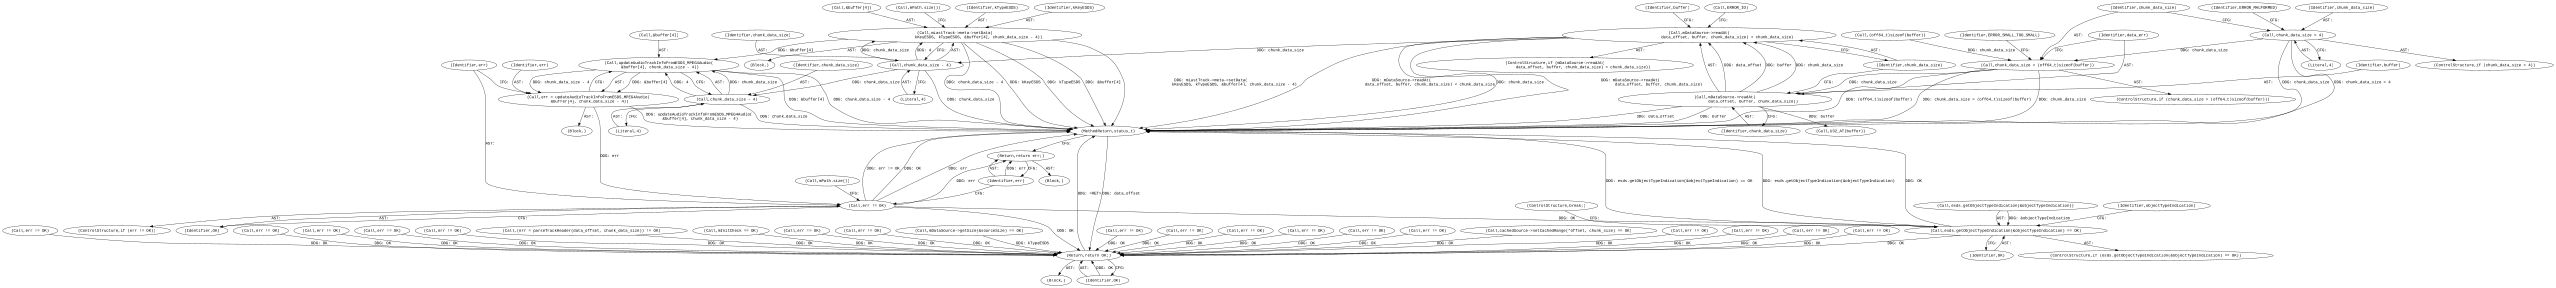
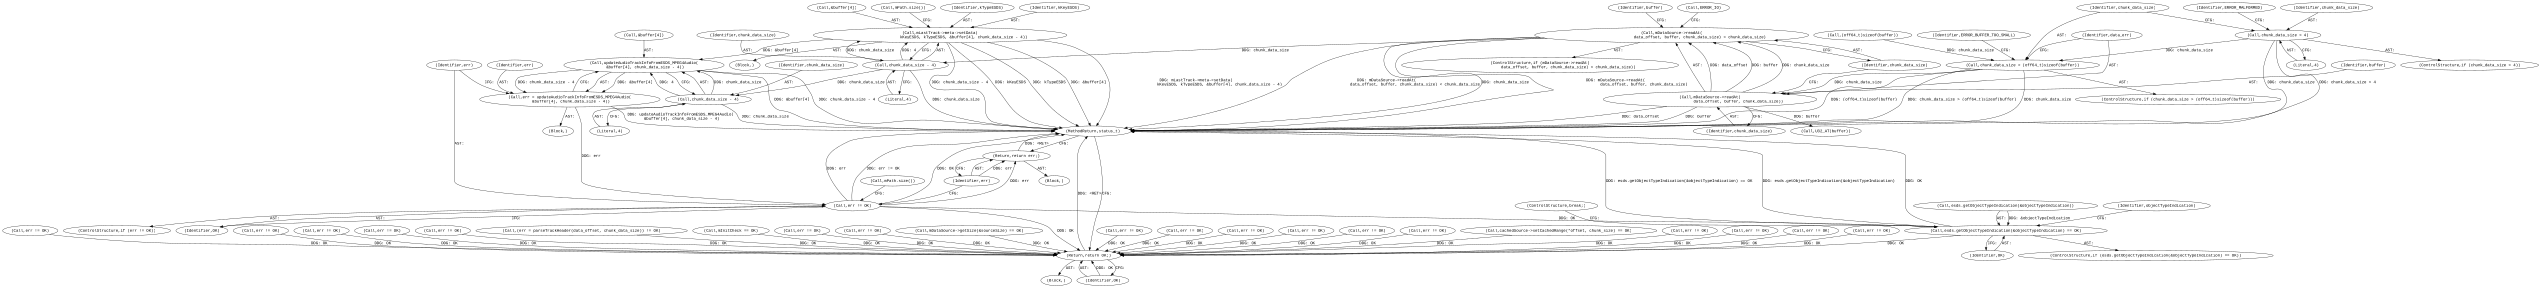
(2000, 35) -> (1974, 35)
none -> (1035, 138)
(1121, 193) -> (1108, 193)
(1033, 243) -> (1041, 243)
